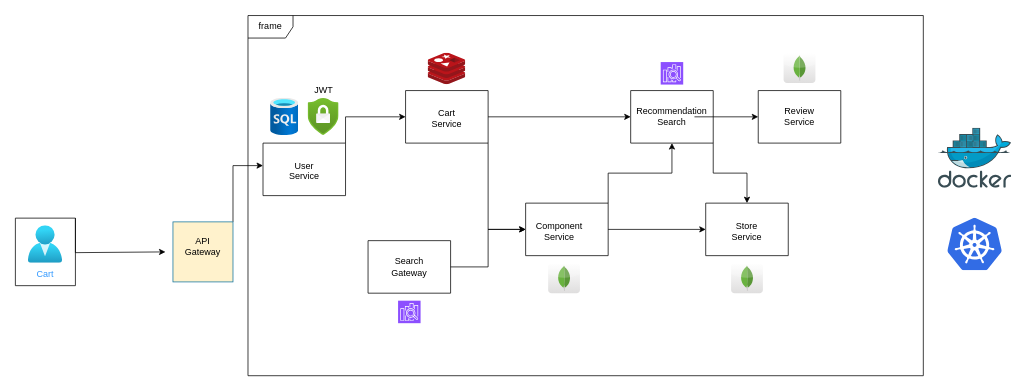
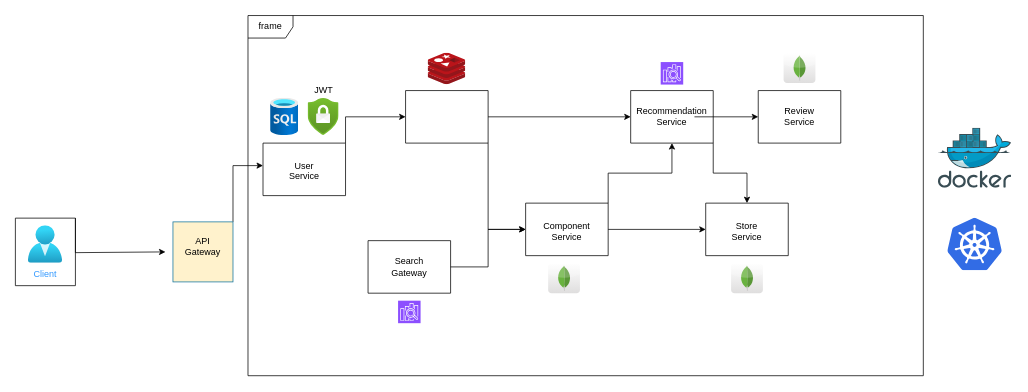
(672, 117) -> (672, 117)
(447, 124) -> none
(559, 237) -> (567, 237)
(45, 274) -> (45, 274)
